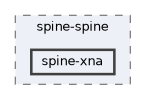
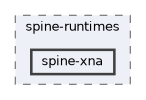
(73, 27) -> (73, 27)
